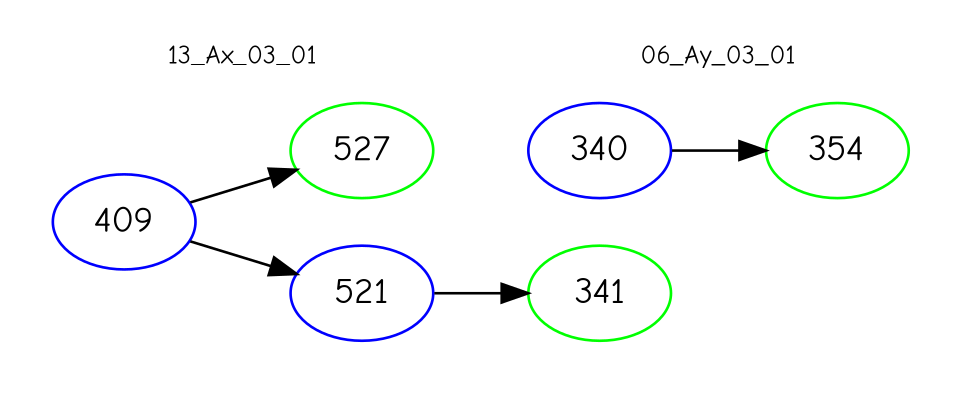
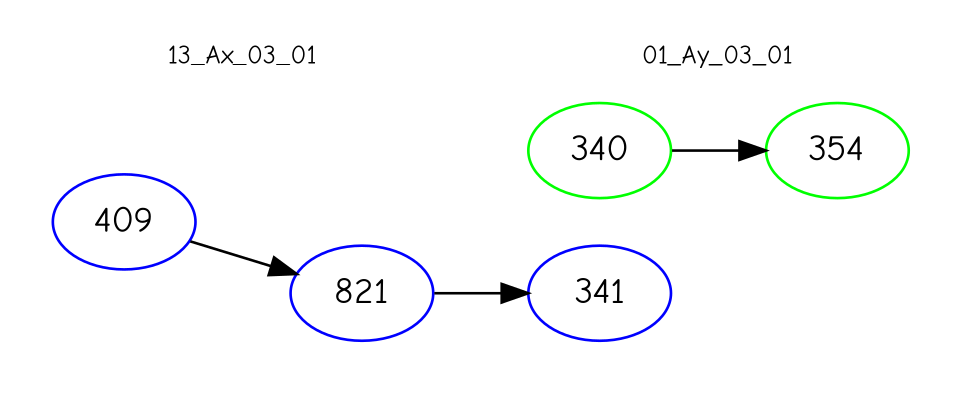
(719, 57) -> (719, 57)
(362, 151) -> none
(600, 151) -> (600, 151)
(362, 293) -> (362, 293)
(600, 293) -> (600, 293)
